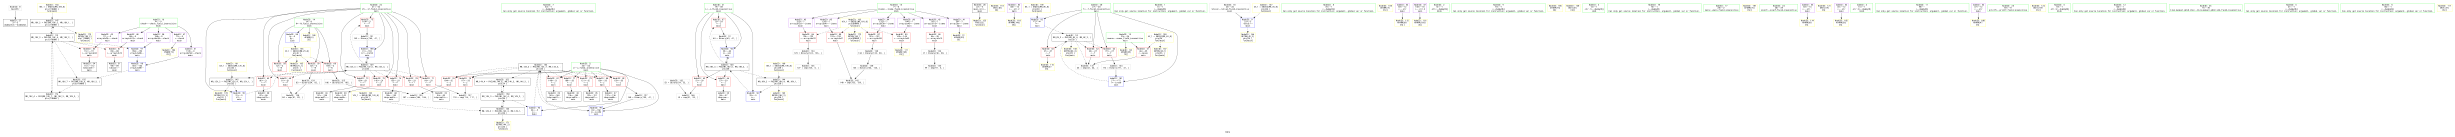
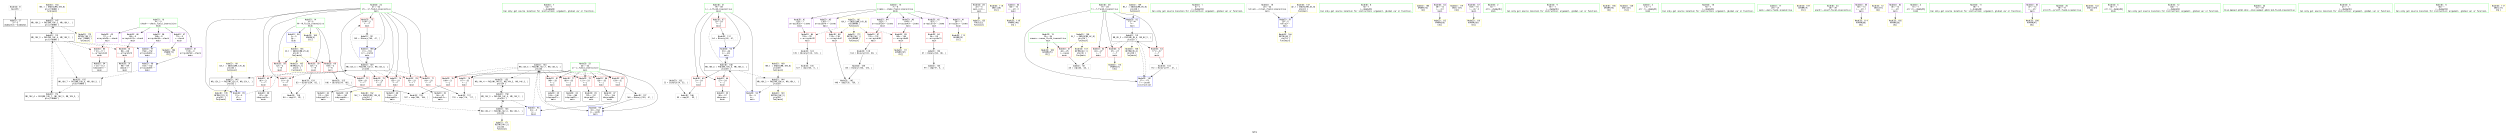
none -> (1457, 8)
(1081, 52) -> (1142, 58)
(1116, 85) -> (1145, 85)
(416, 97) -> (416, 97)
